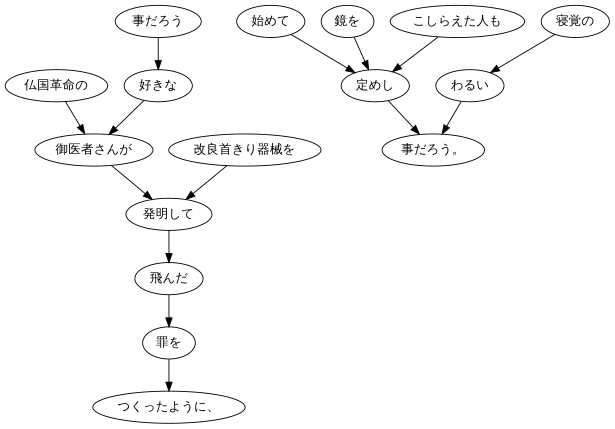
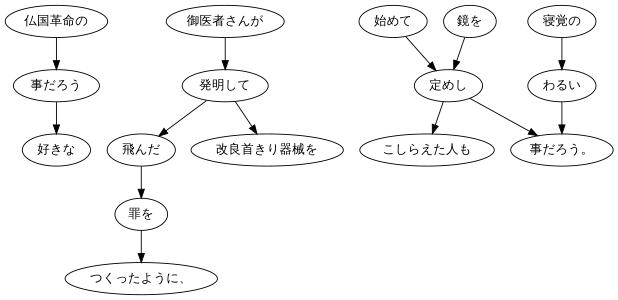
(419, 52) -> (439, 113)
(73, 114) -> (56, 49)
(130, 114) -> none
(210, 180) -> (244, 114)
